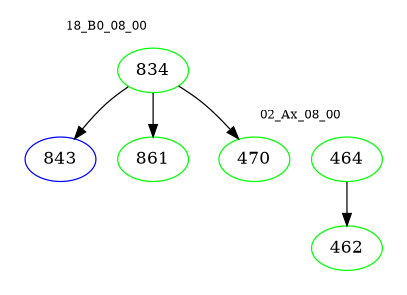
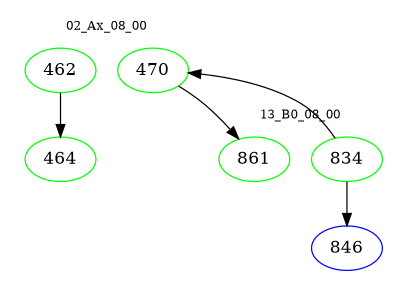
(107, 27) -> (301, 115)
(153, 109) -> (217, 116)
(61, 159) -> (347, 248)
(347, 198) -> (61, 109)
